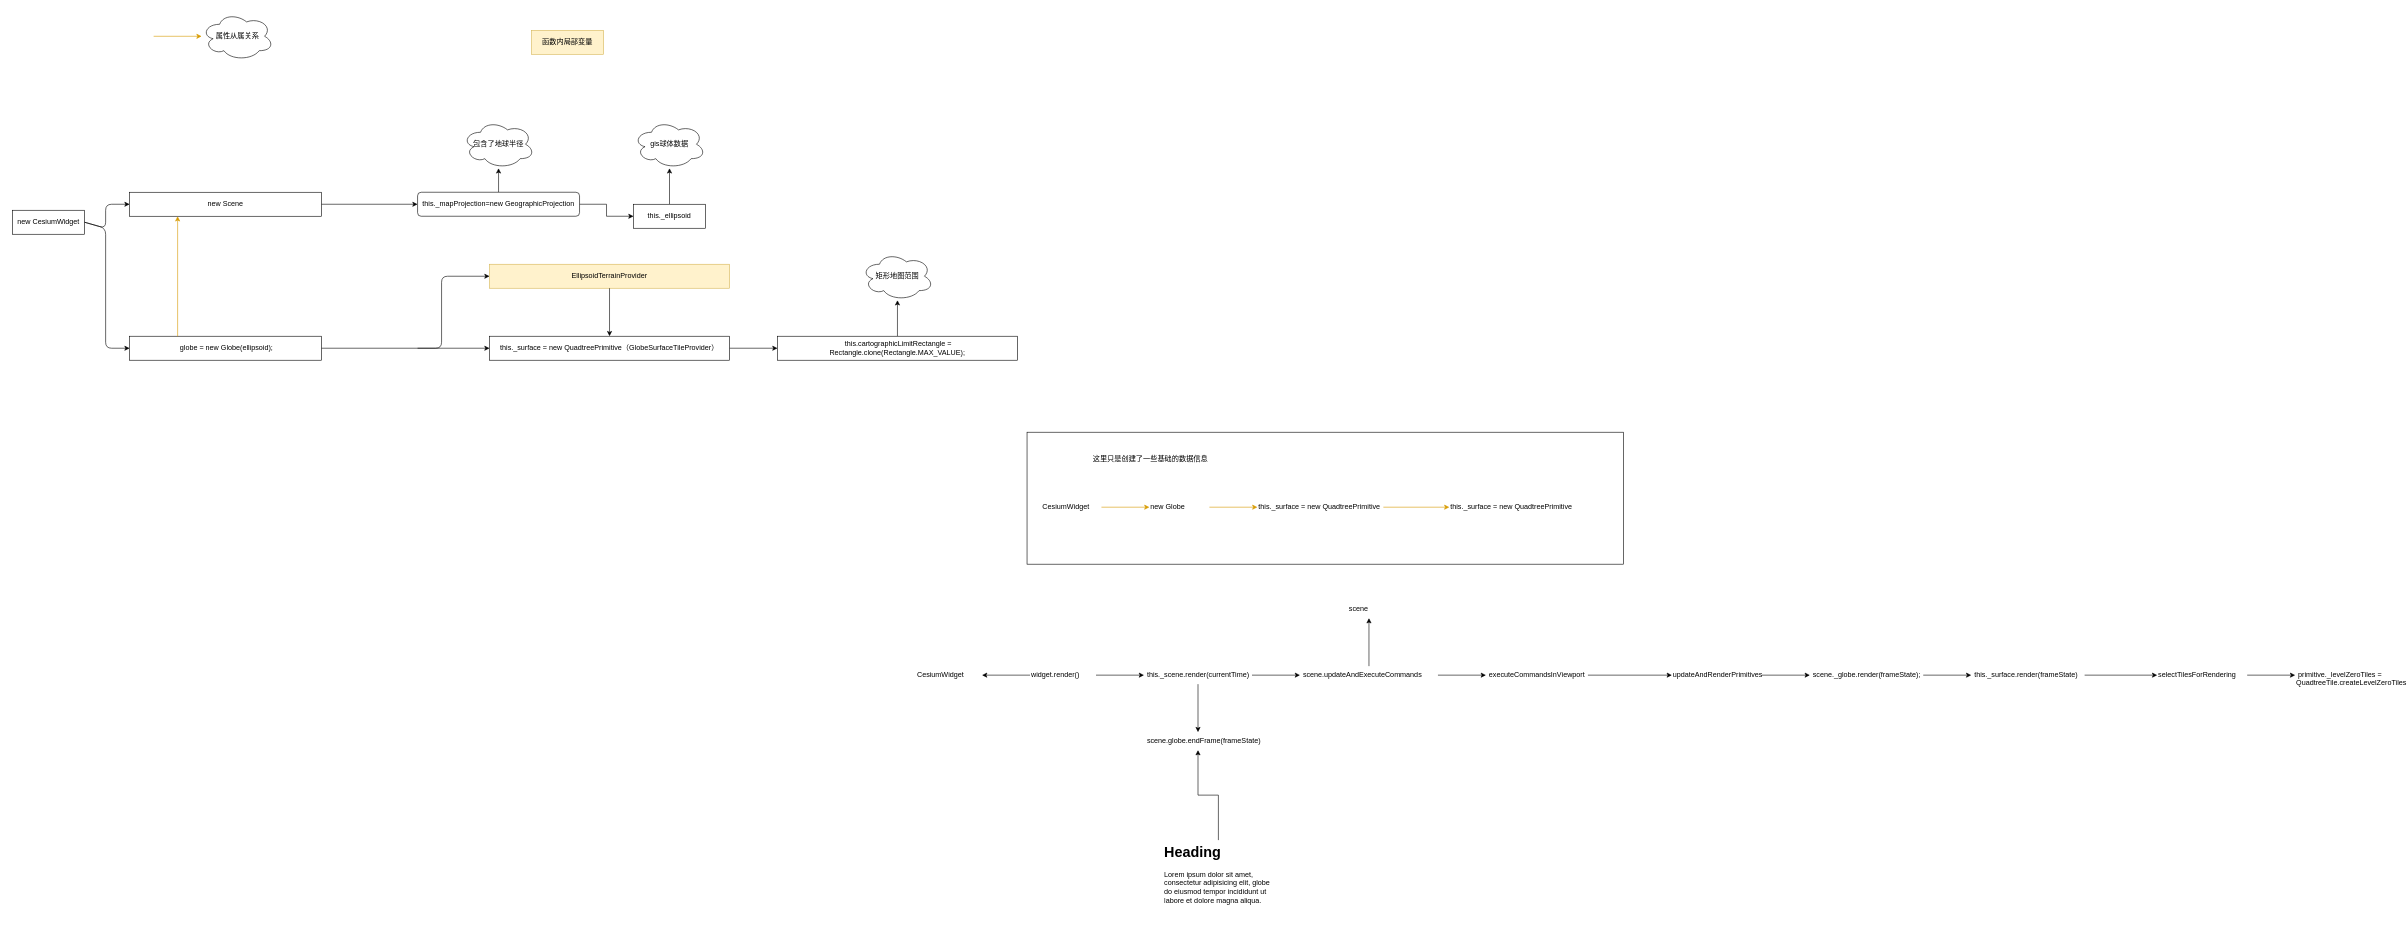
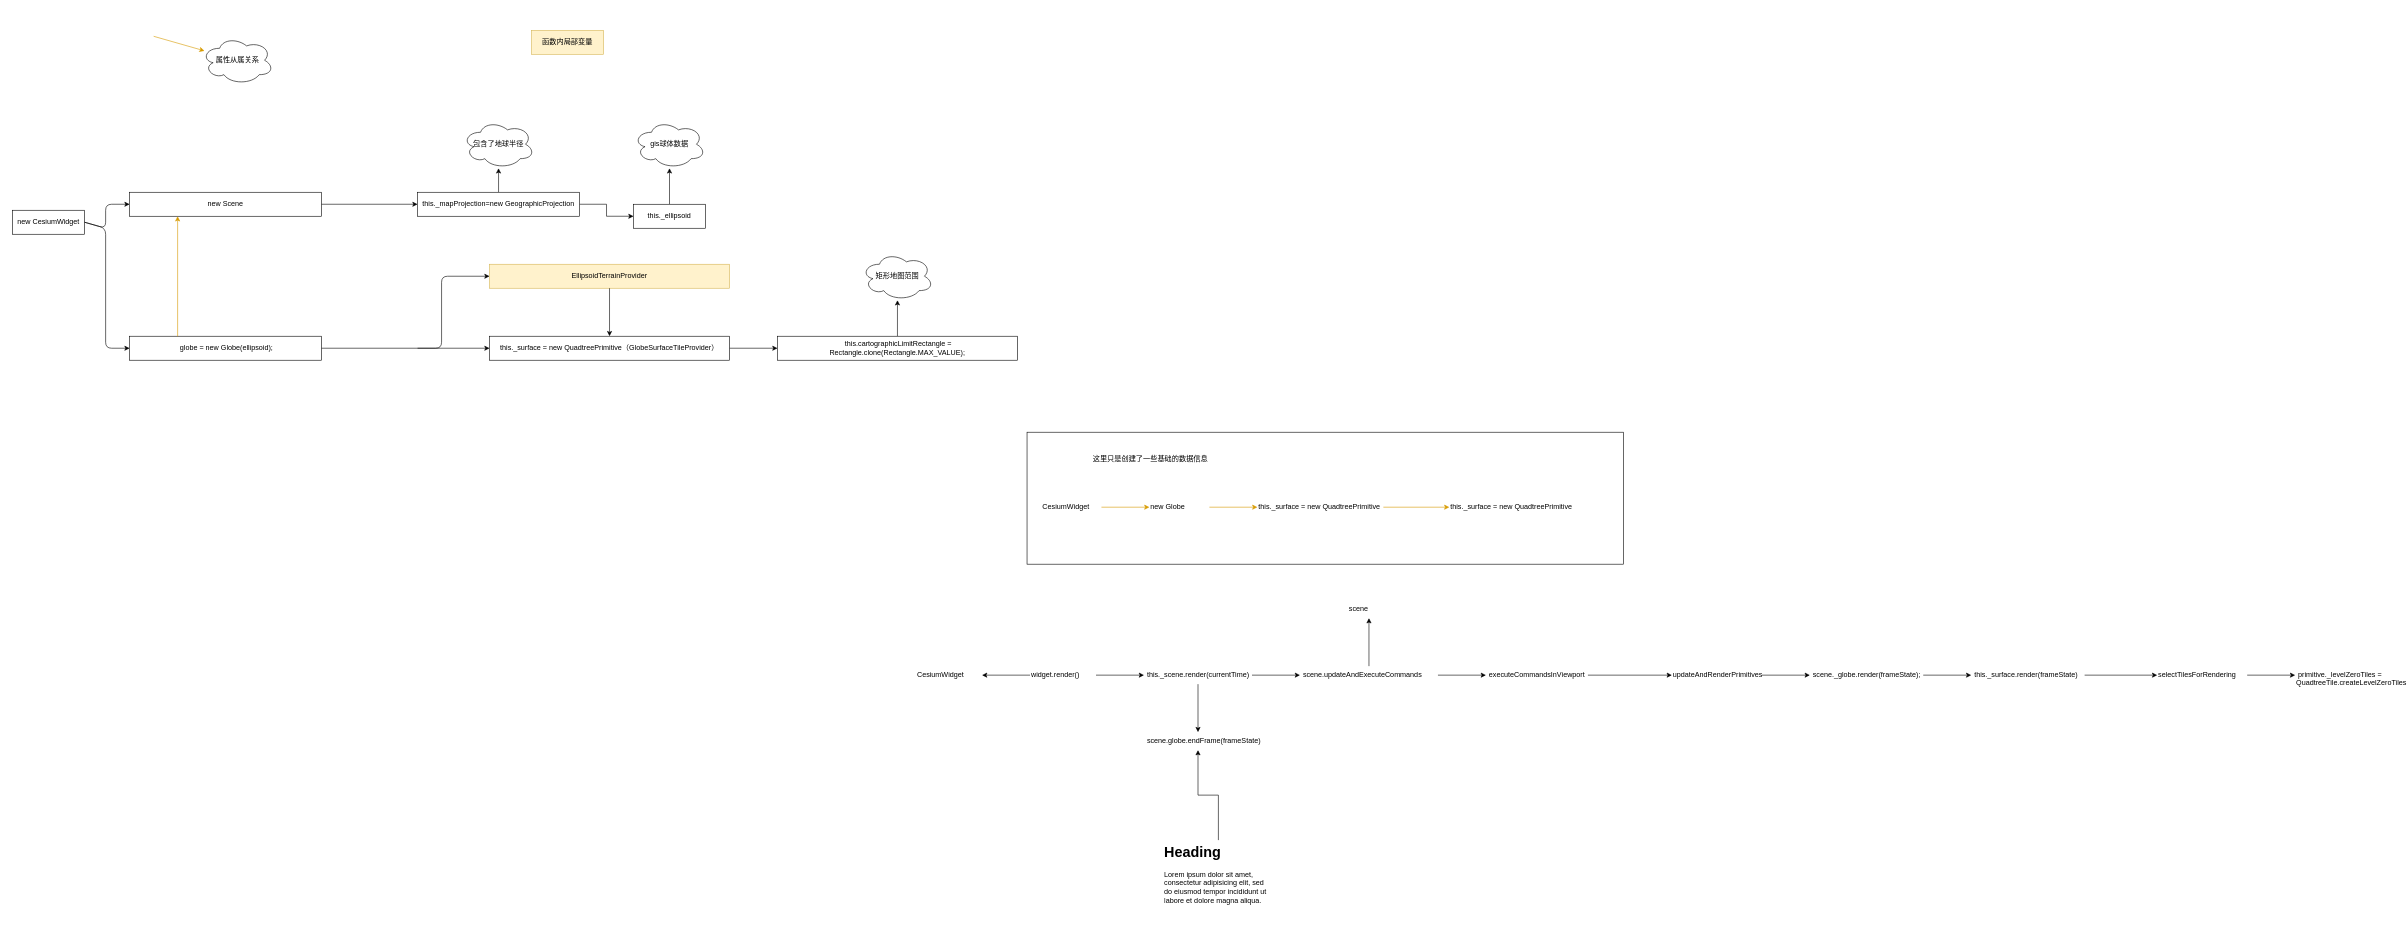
(237, 36) -> (237, 60)
(498, 204) -> (498, 204)
(1219, 856) -> (1219, 856)
